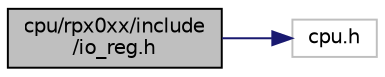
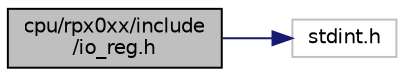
(335, 38) -> (344, 38)
